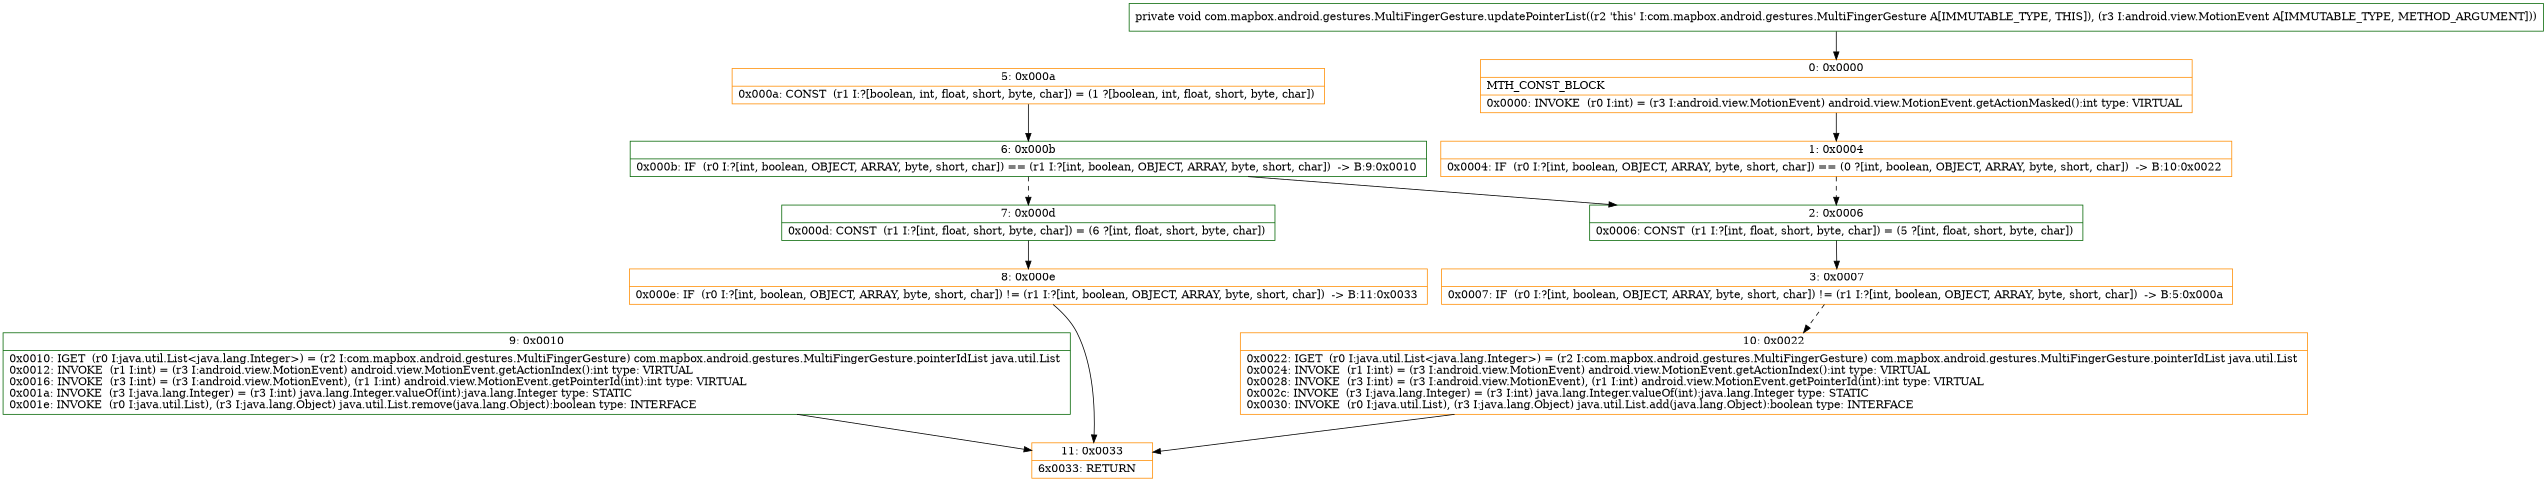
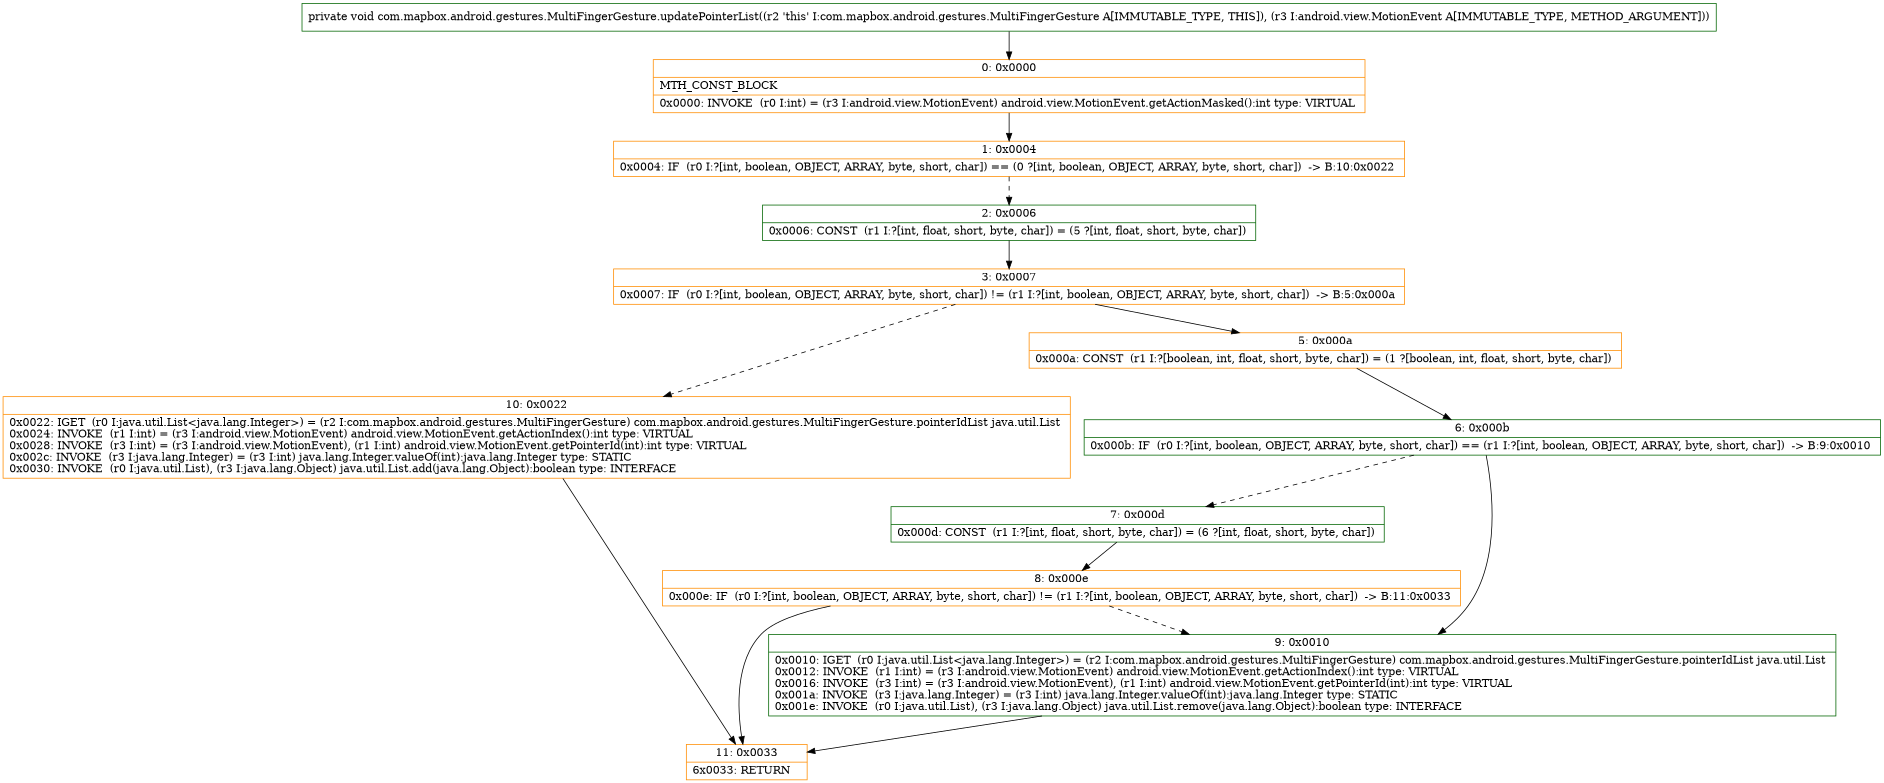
(1428, 191) -> (1489, 549)
none -> (1163, 318)
none -> (1146, 619)
